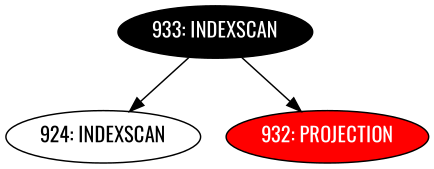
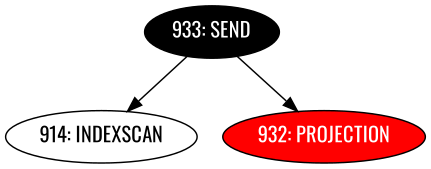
(215, 32) -> (212, 32)
(103, 137) -> (101, 137)
